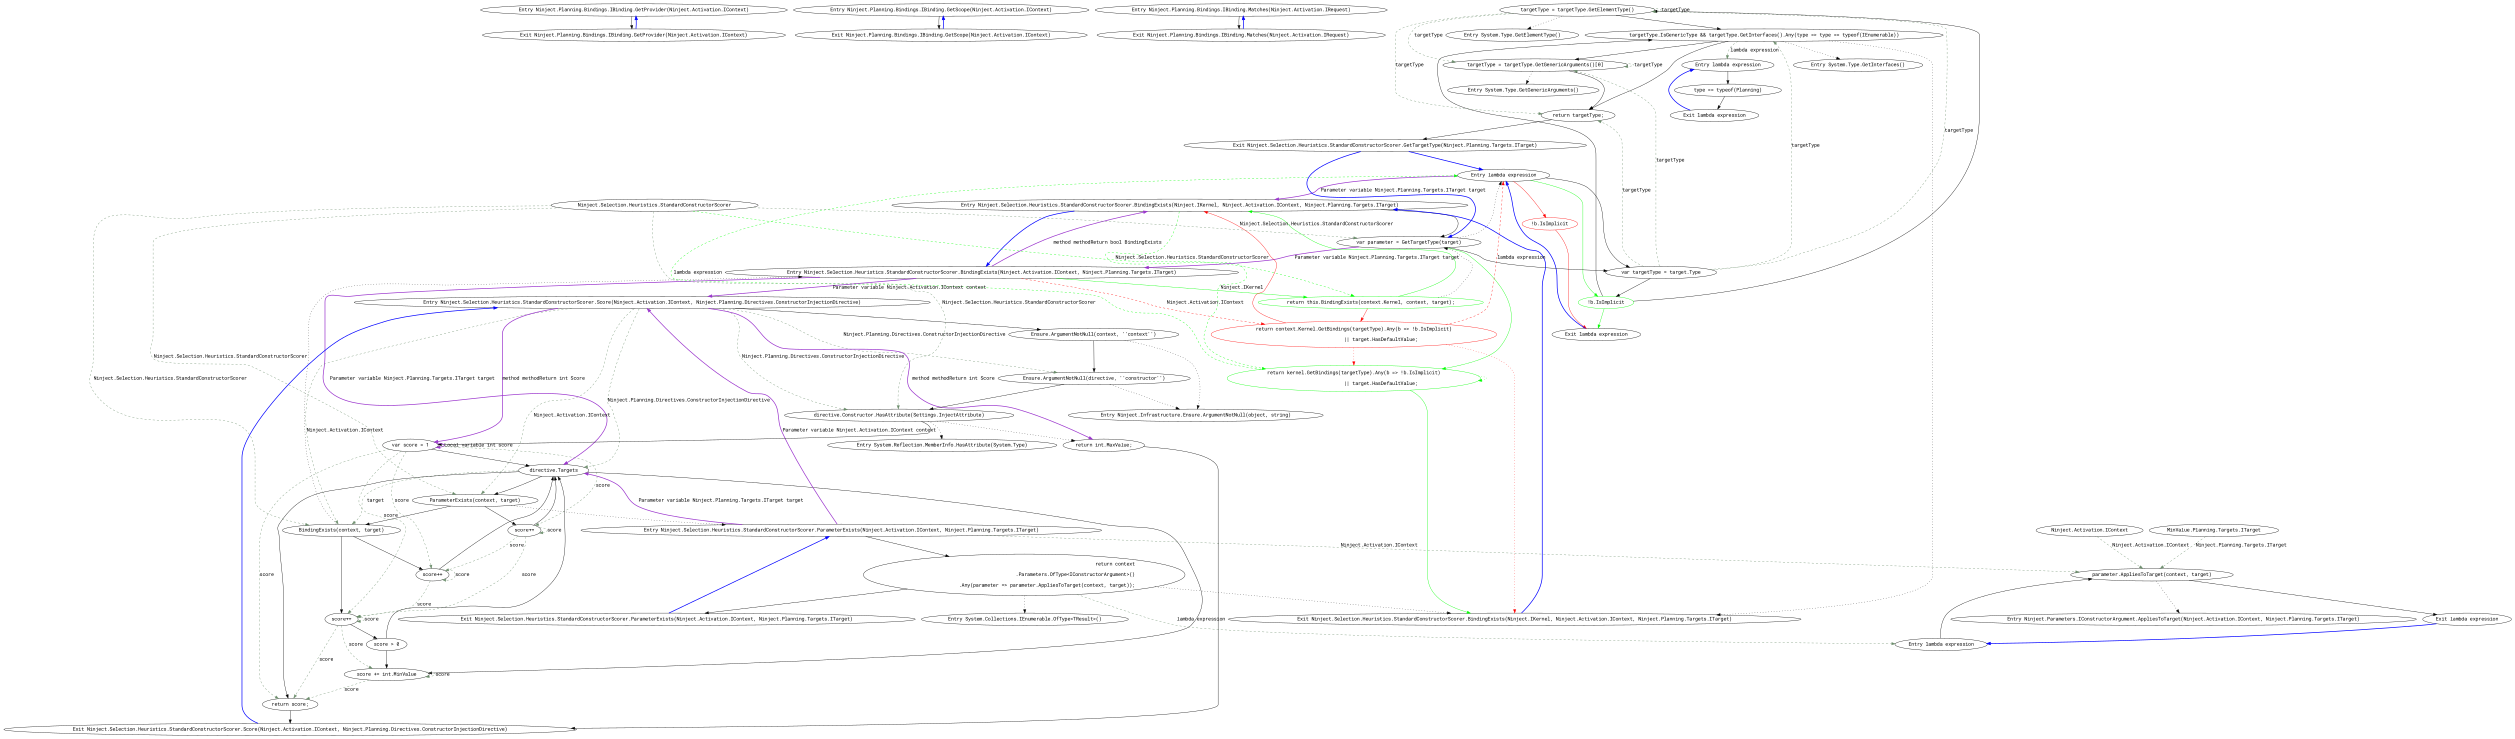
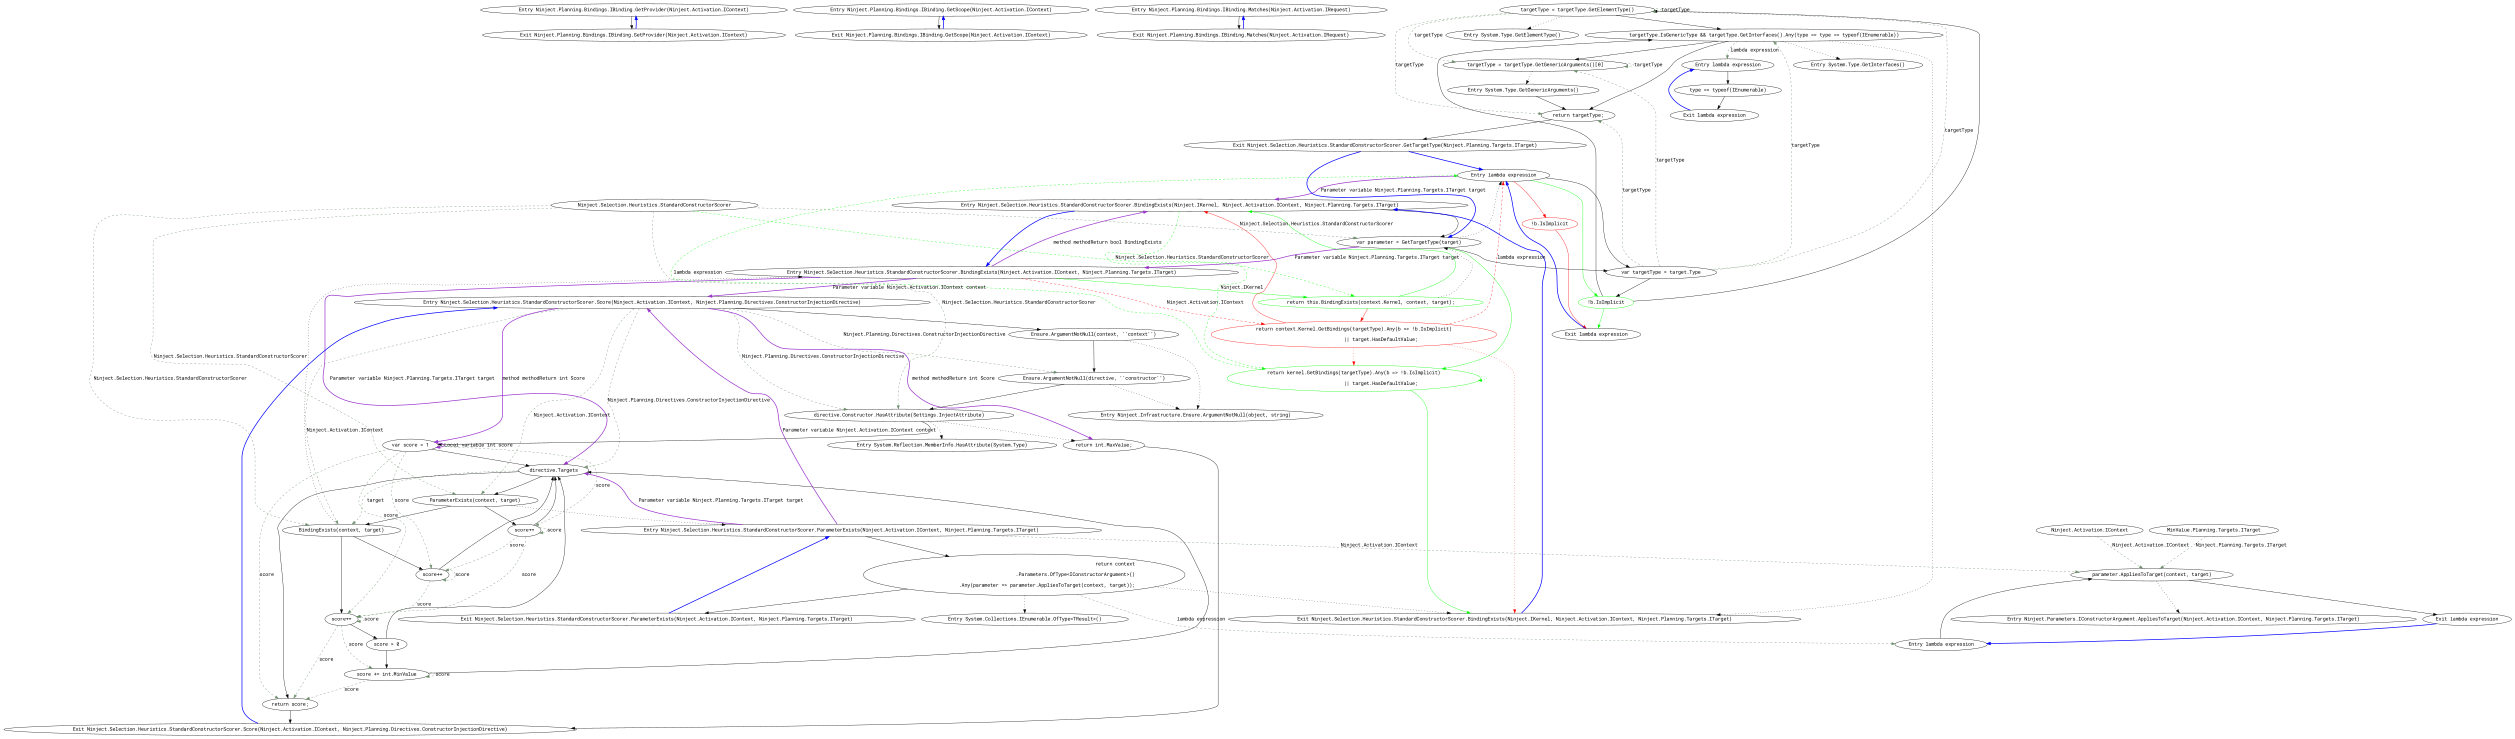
(1599, 81) -> (1549, 102)
(1728, 90) -> (1728, 90)
(1156, 636) -> (1159, 636)
